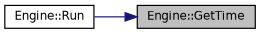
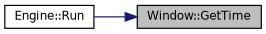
(196, 17) -> (199, 17)
